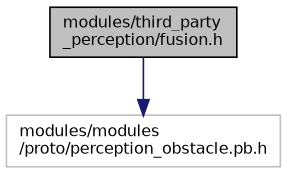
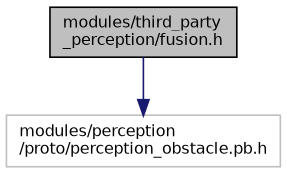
(143, 141) -> (143, 141)
